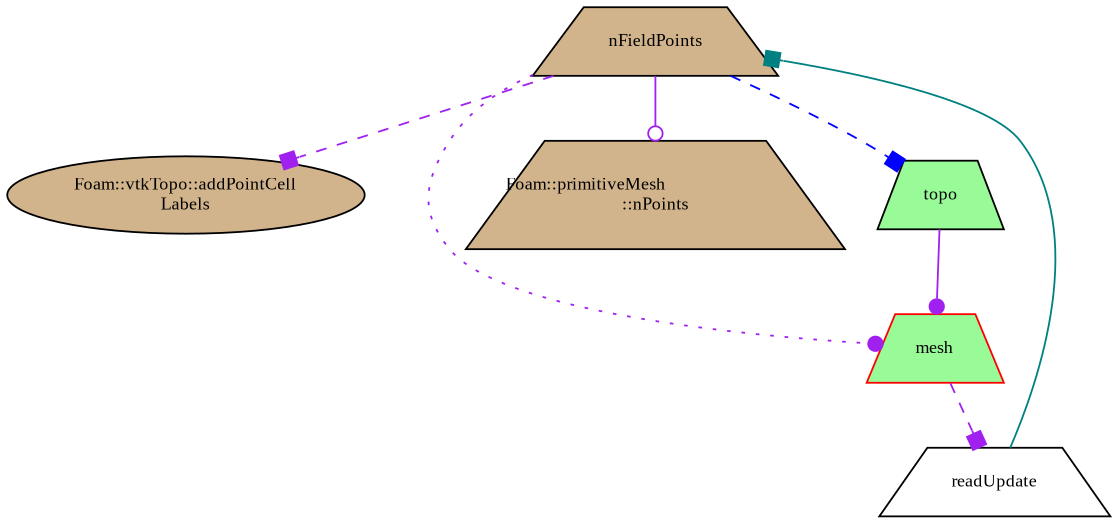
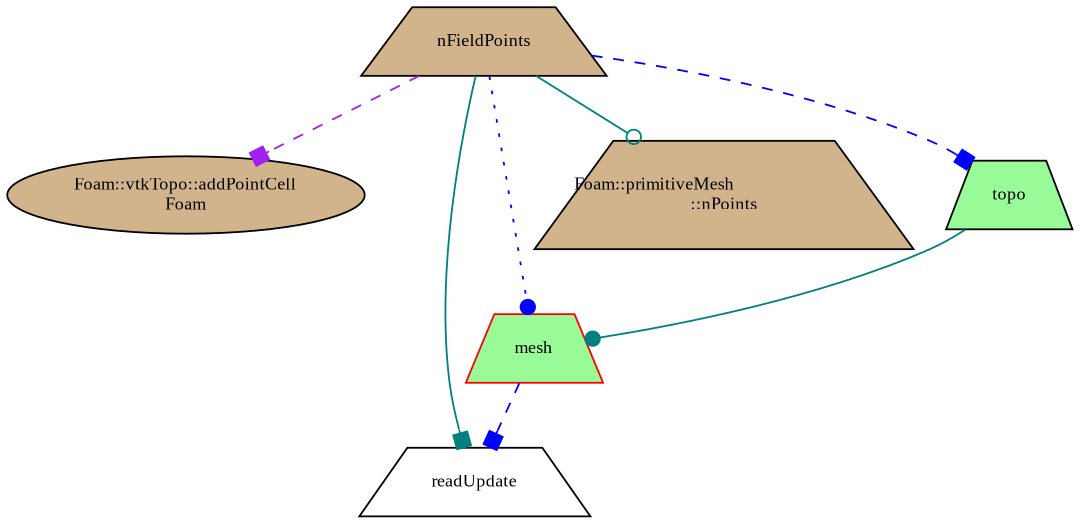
(655, 101) -> (582, 104)
(1037, 170) -> (448, 252)
(186, 195) -> (186, 195)
(938, 264) -> (787, 298)
(542, 296) -> (508, 188)
(961, 407) -> (509, 407)
